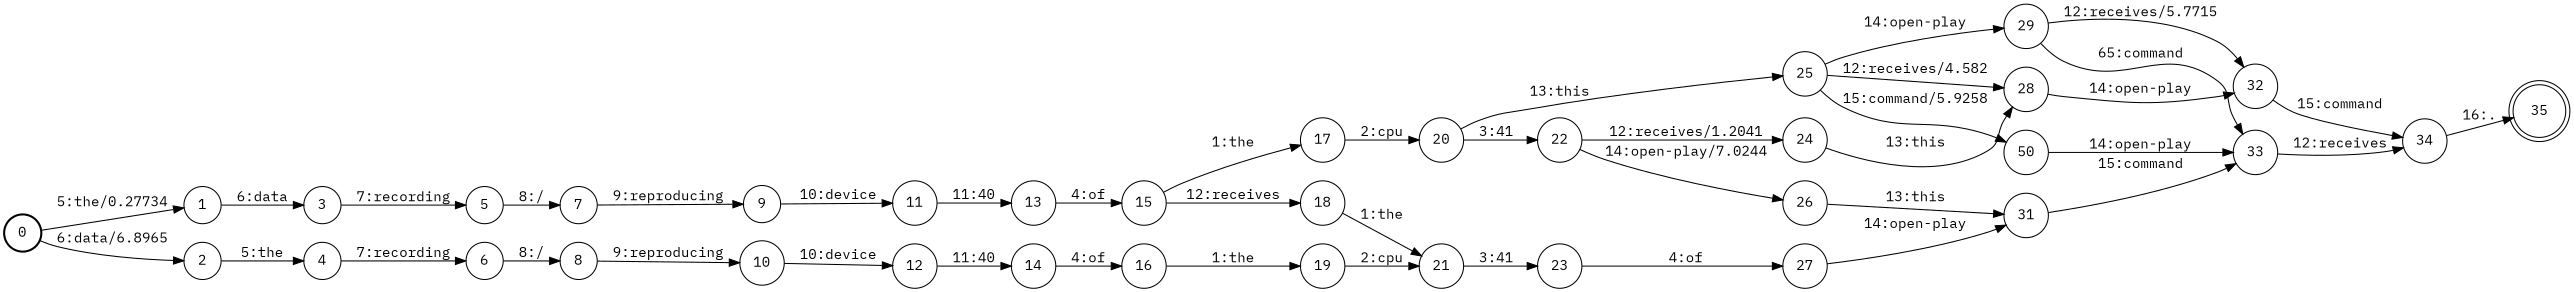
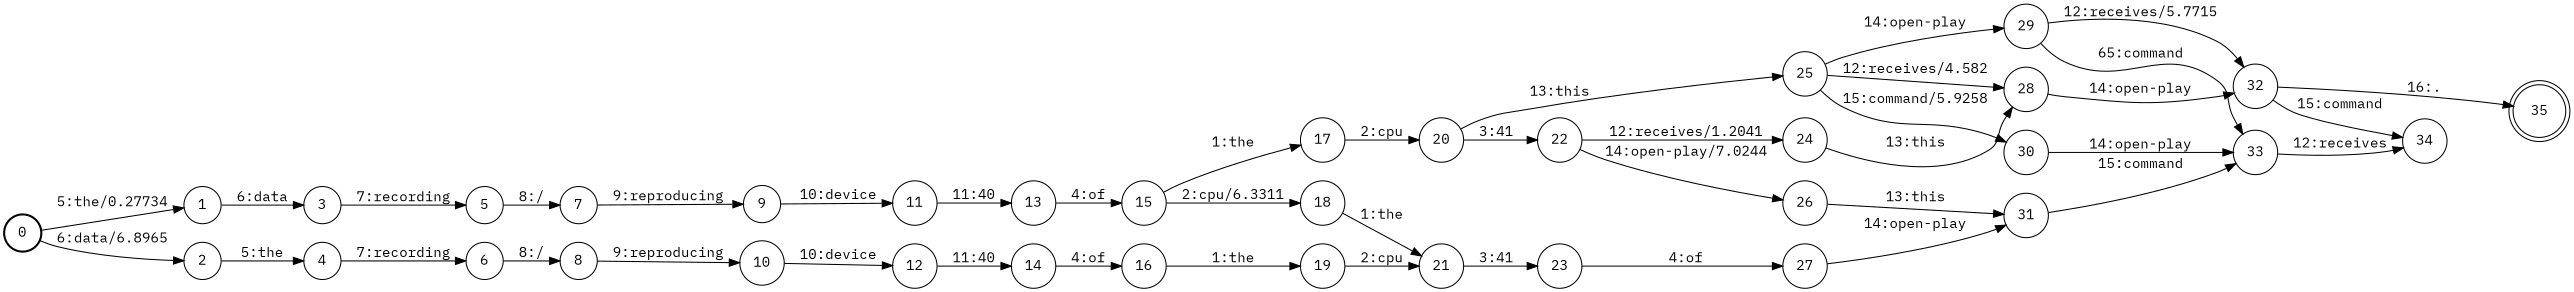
(2475, 128) -> (2391, 94)
(2026, 152) -> (2026, 152)
(1233, 195) -> (1233, 195)
